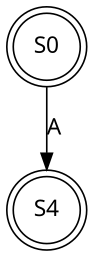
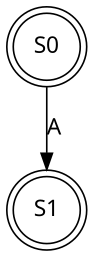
(47, 210) -> (47, 210)
